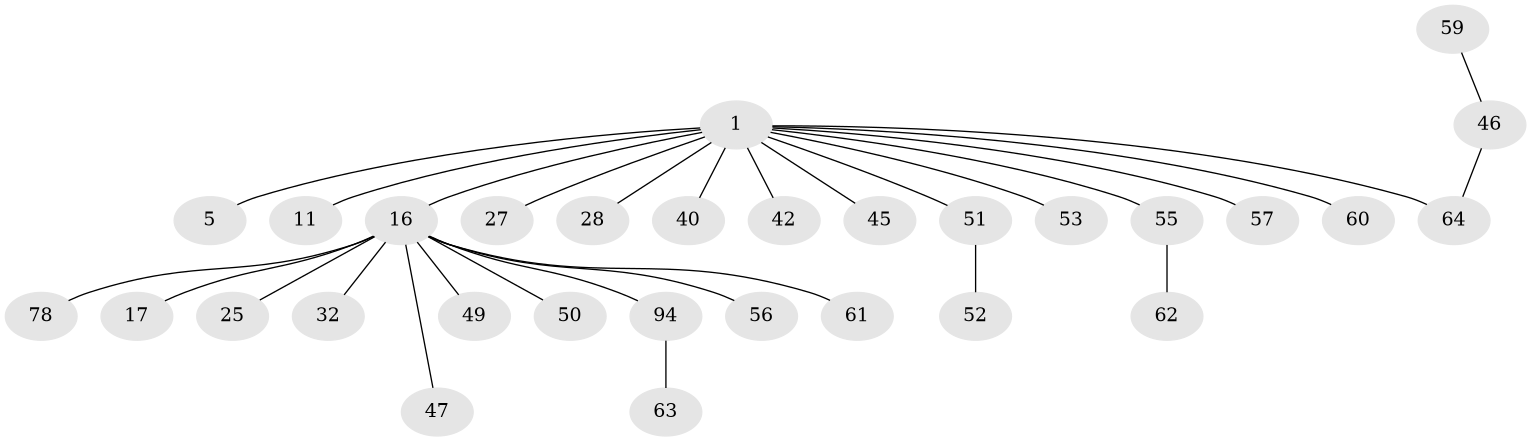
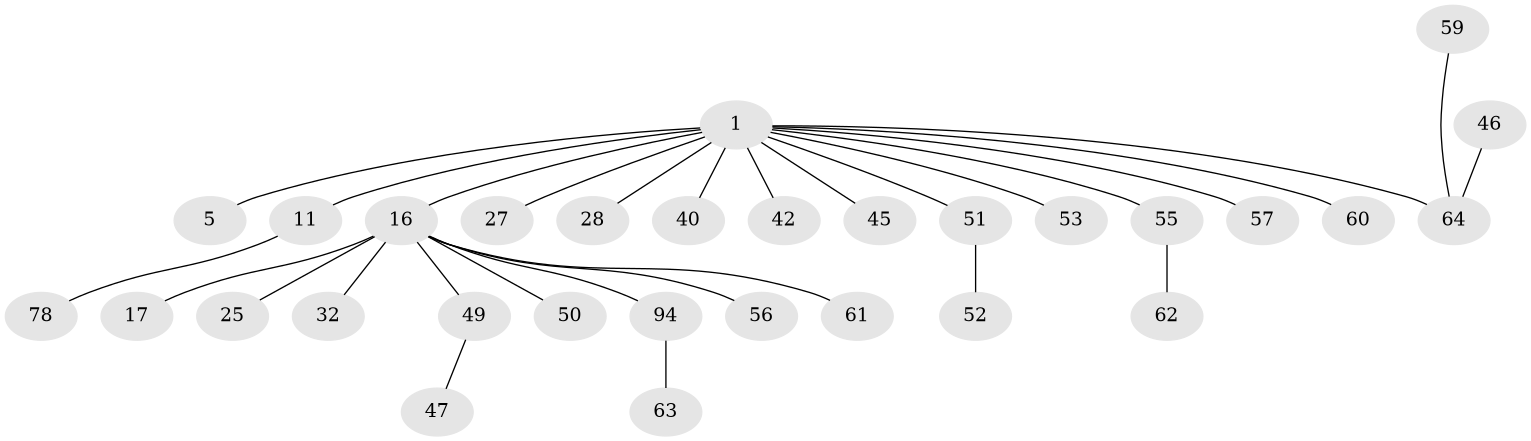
(1471, 77) -> (1441, 125)
(221, 268) -> (173, 268)
(419, 316) -> (456, 364)
